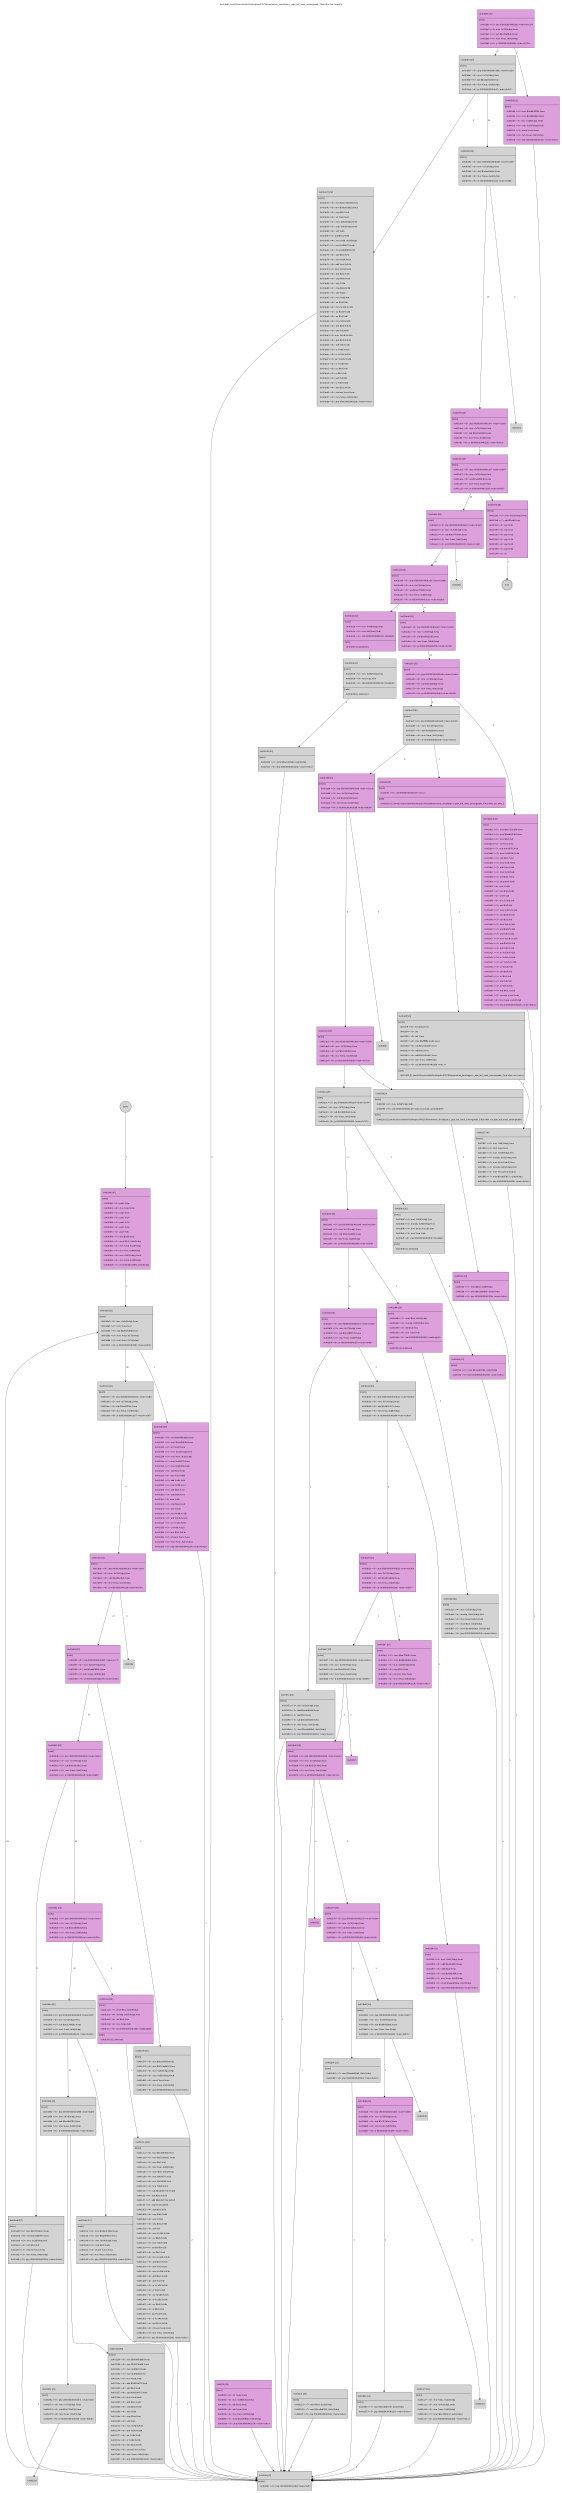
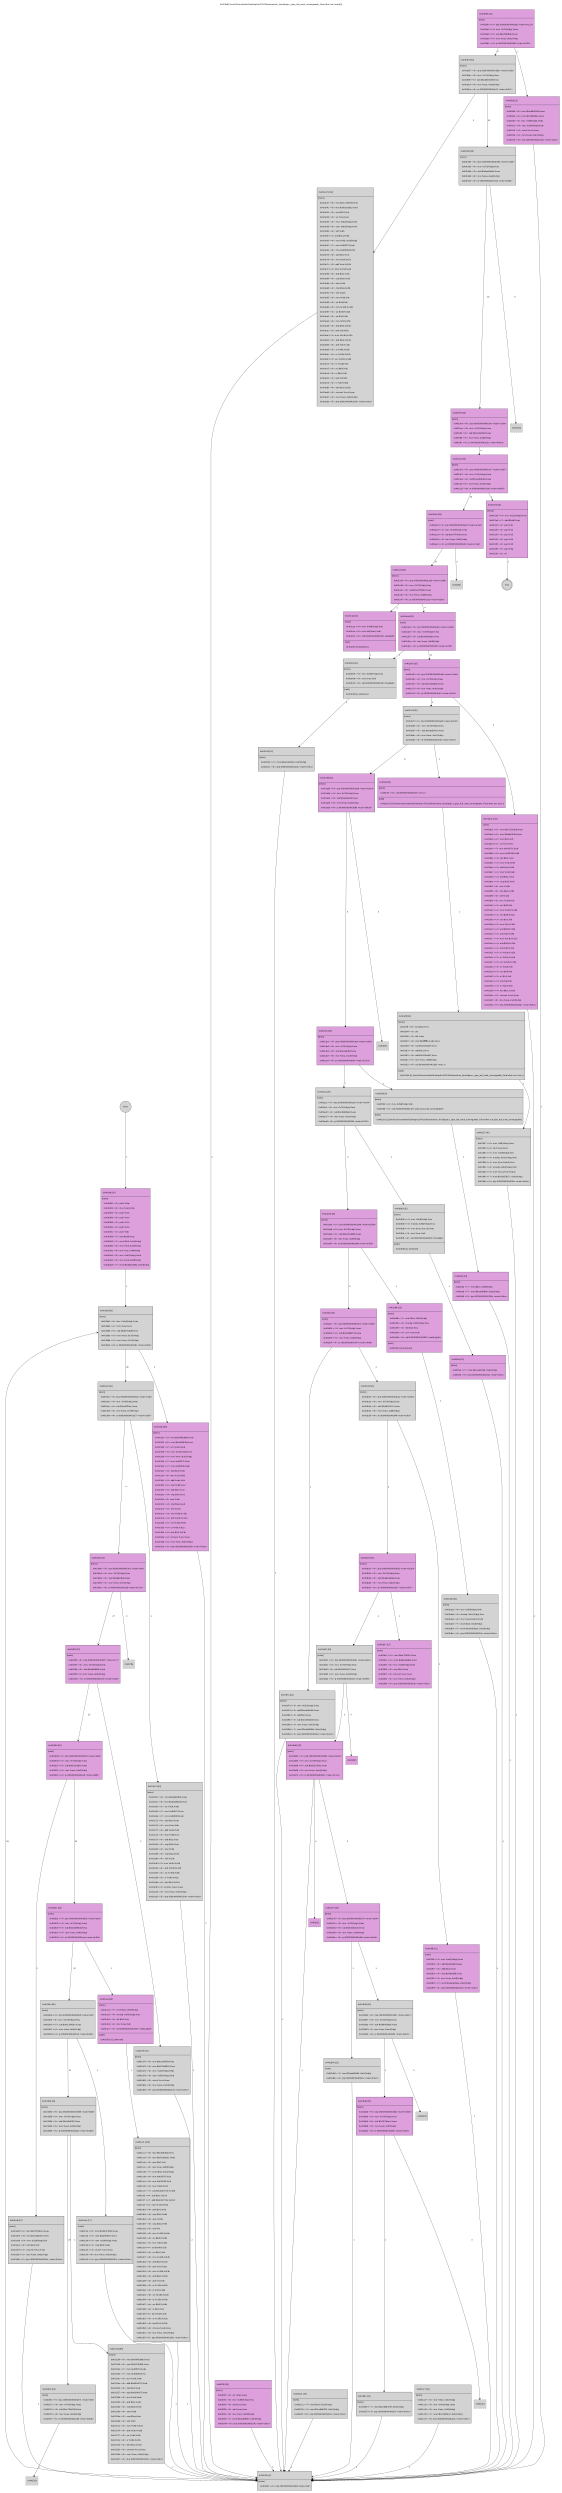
none -> (399, 654)
none -> (174, 1841)
